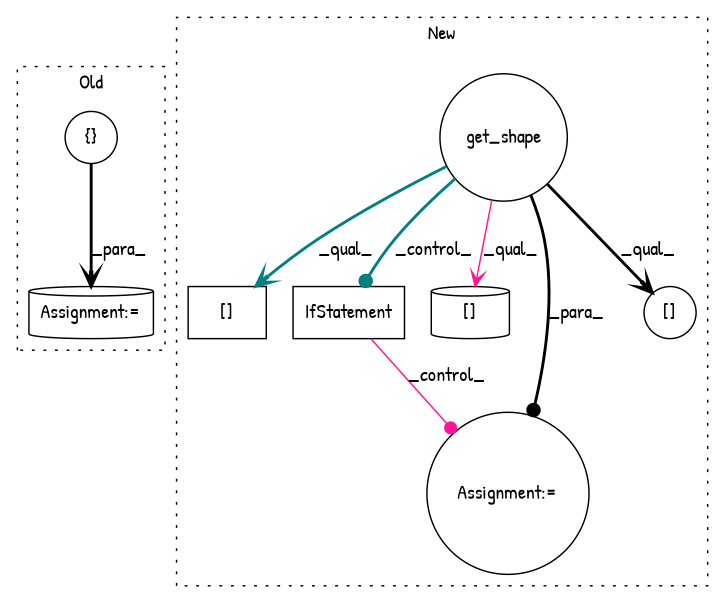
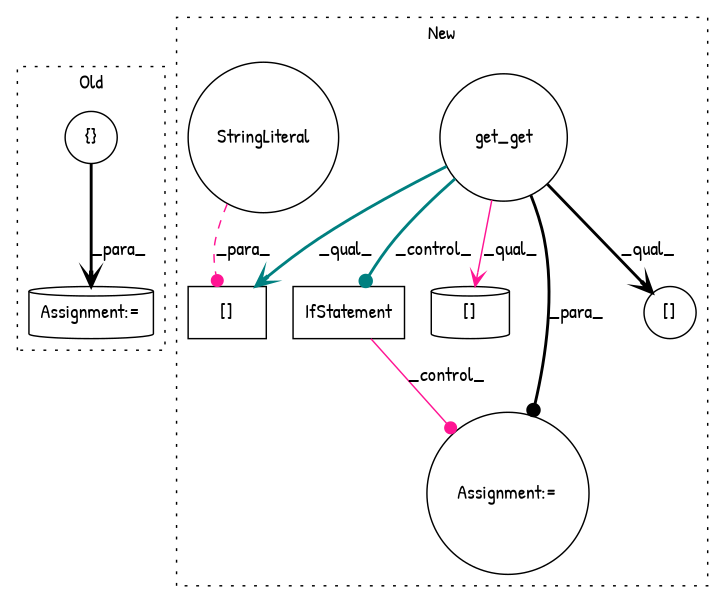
none -> (263, 137)
(504, 137) -> (504, 137)
